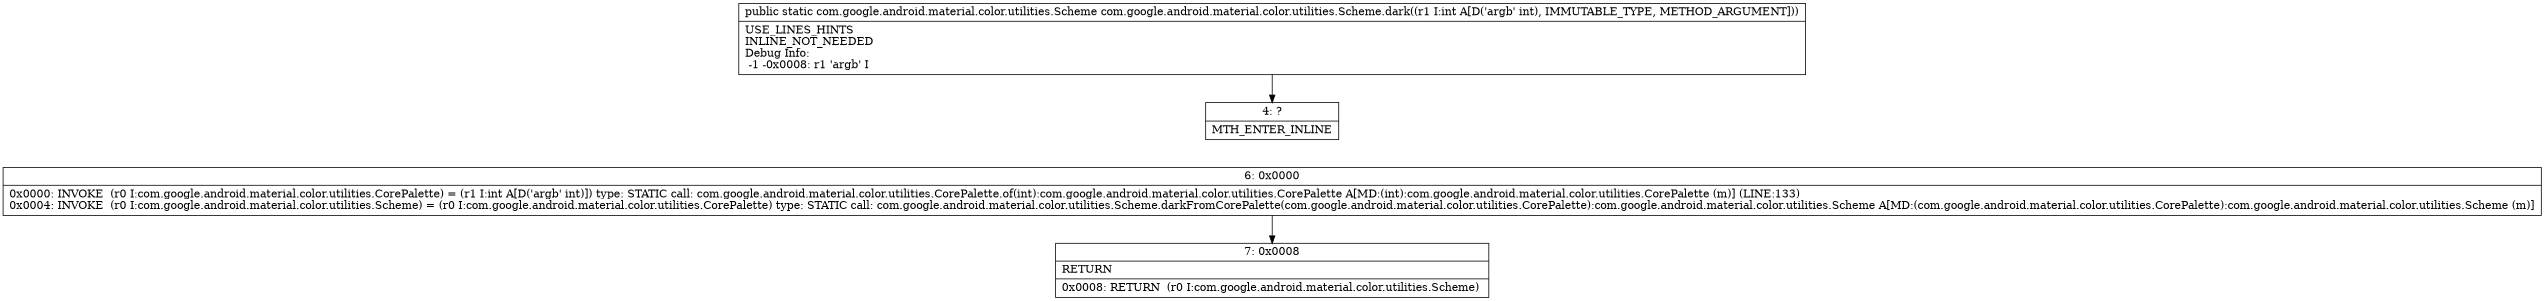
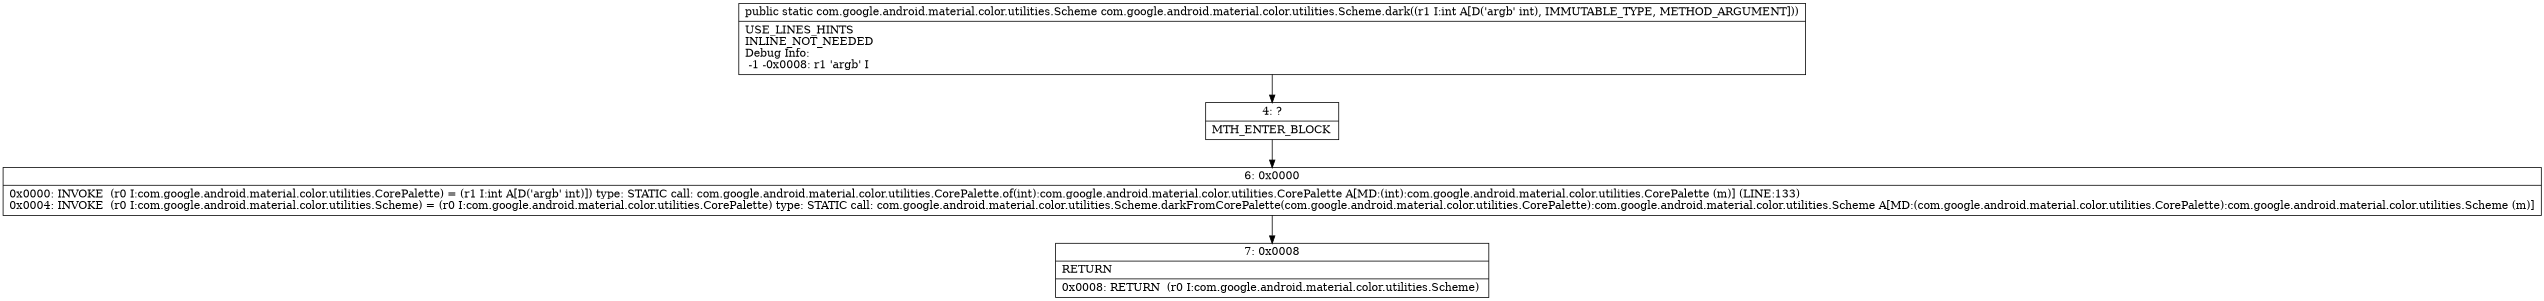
(1272, 130) -> (1271, 130)
none -> (1272, 150)
